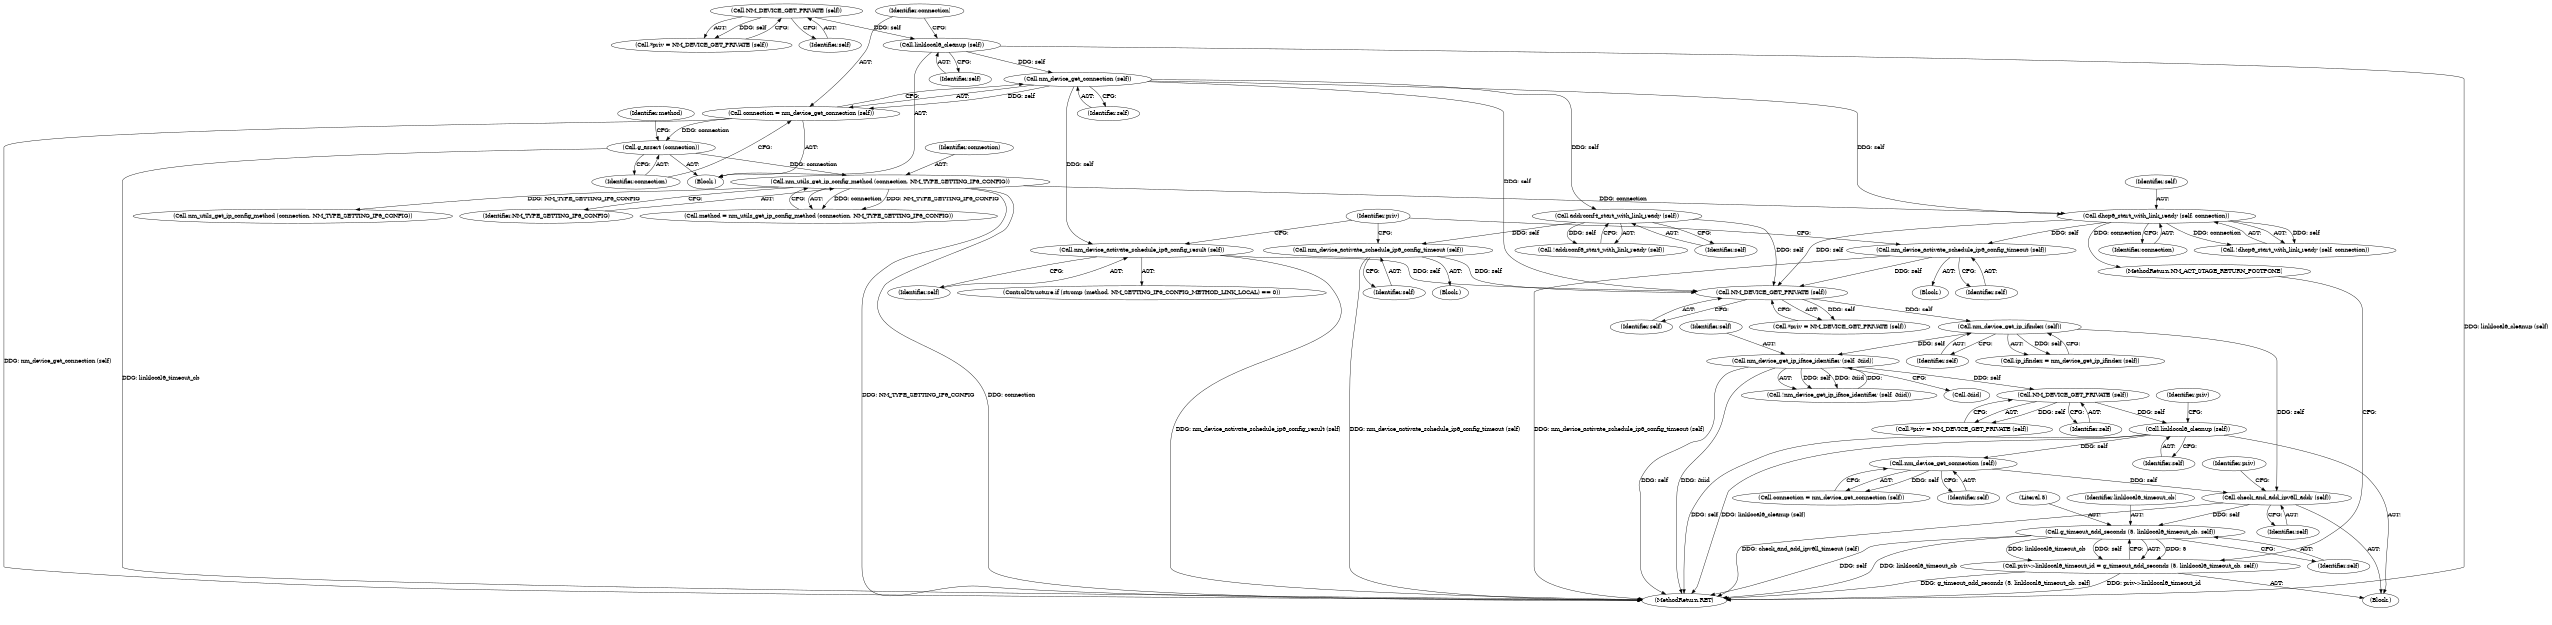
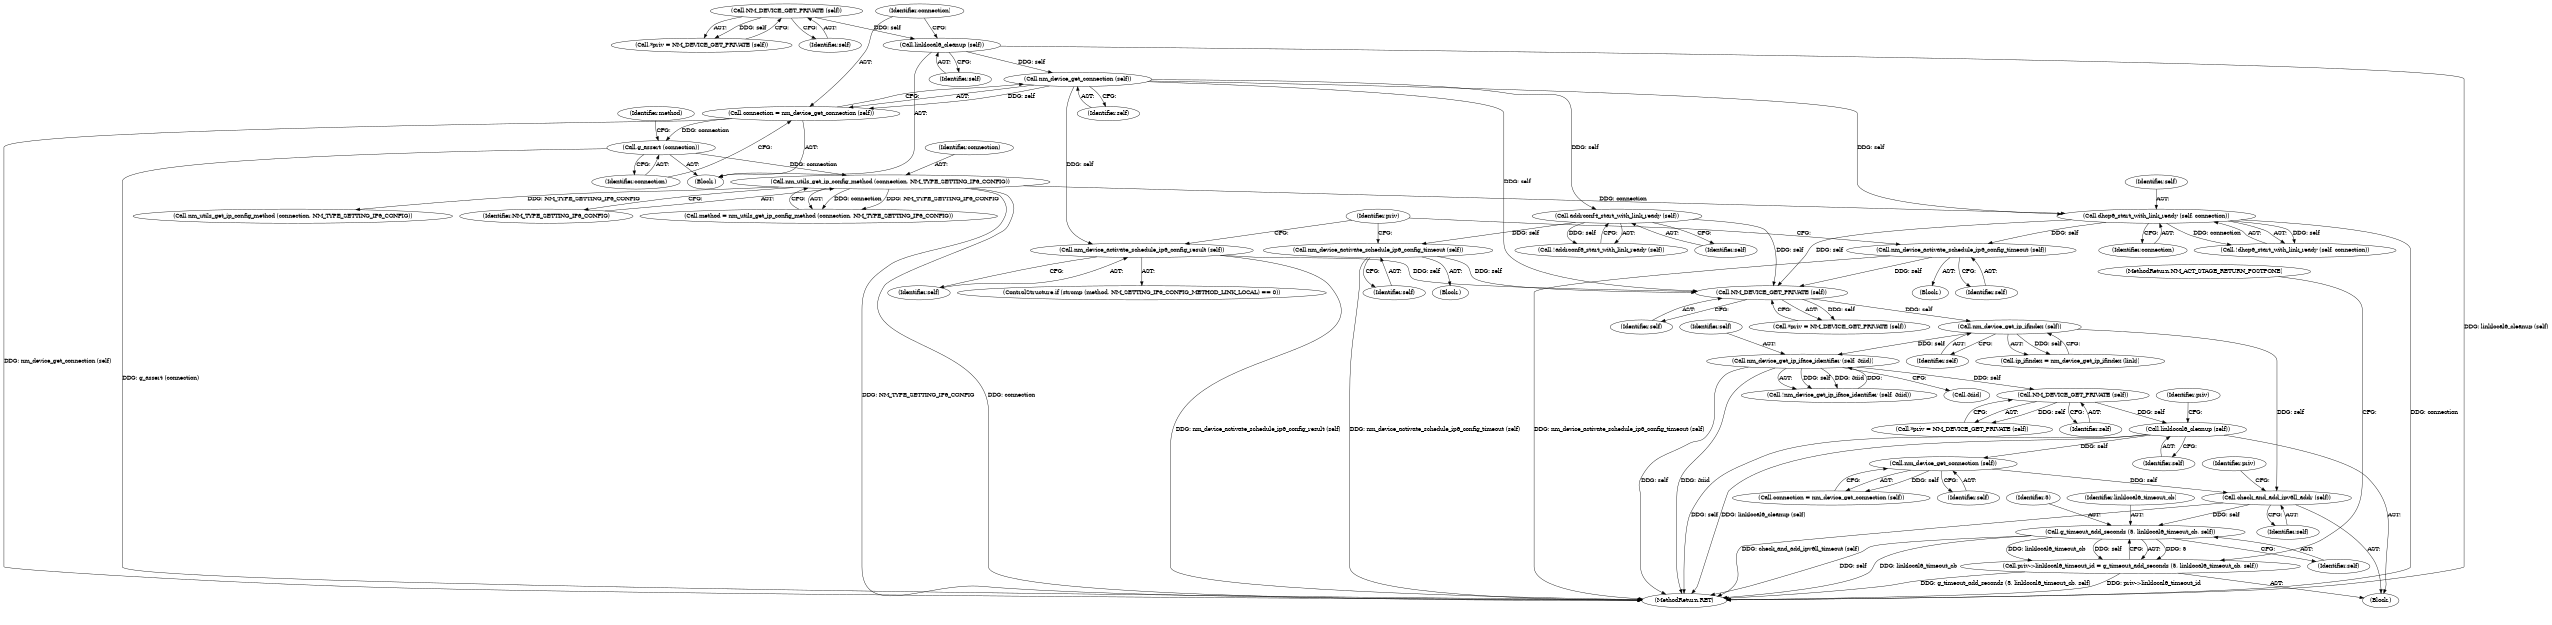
(2089, 246) -> (2317, 583)
(2070, 361) -> (2070, 361)
(161, 378) -> (161, 378)
(2033, 498) -> (2033, 498)
